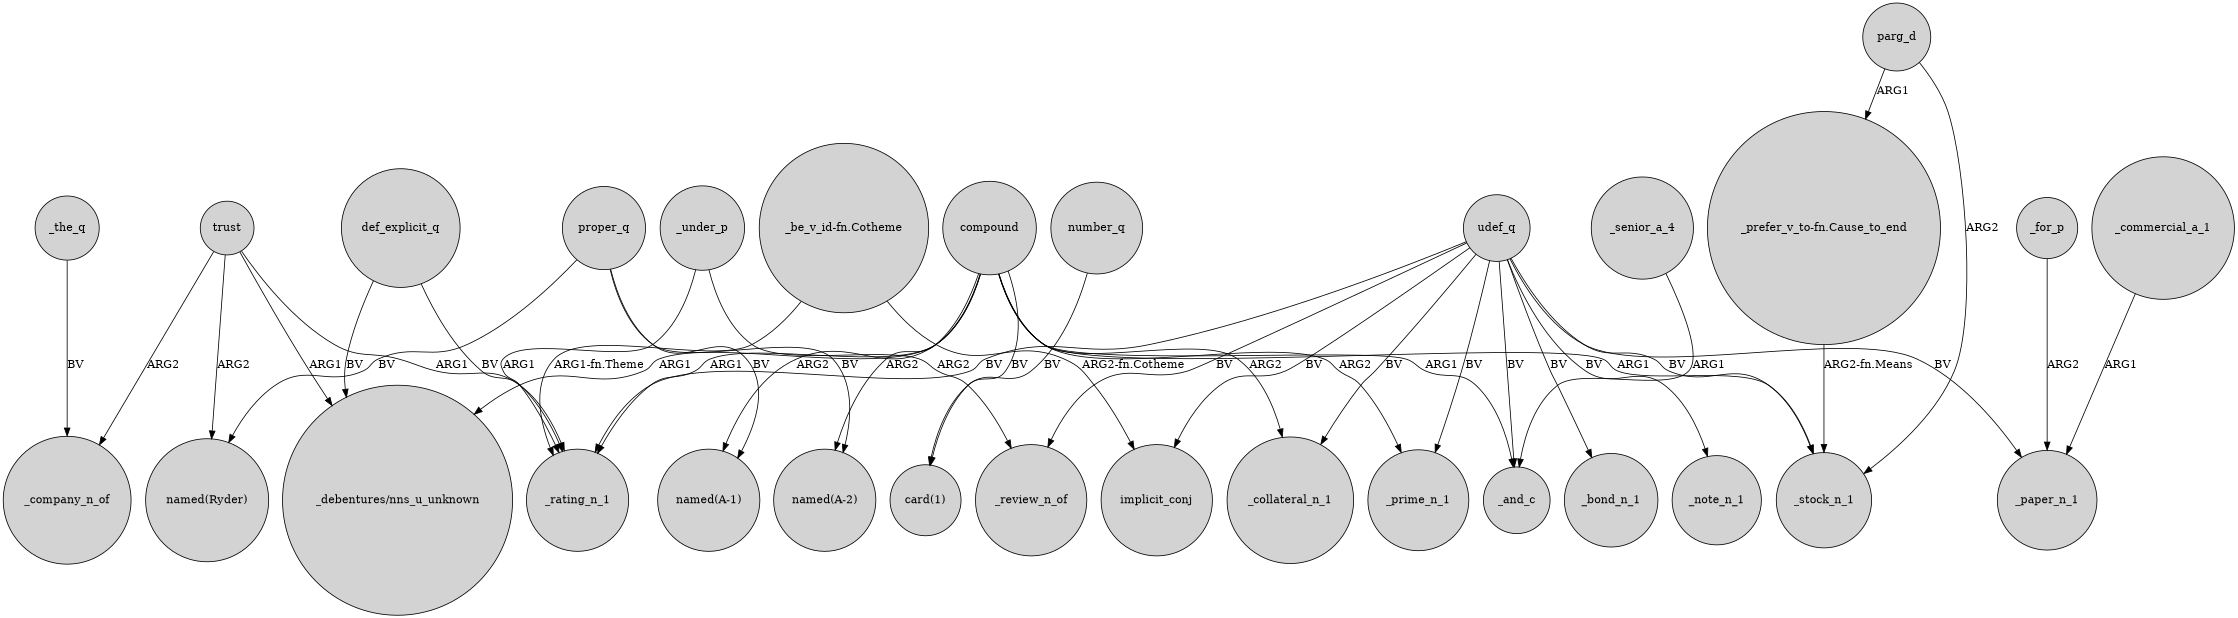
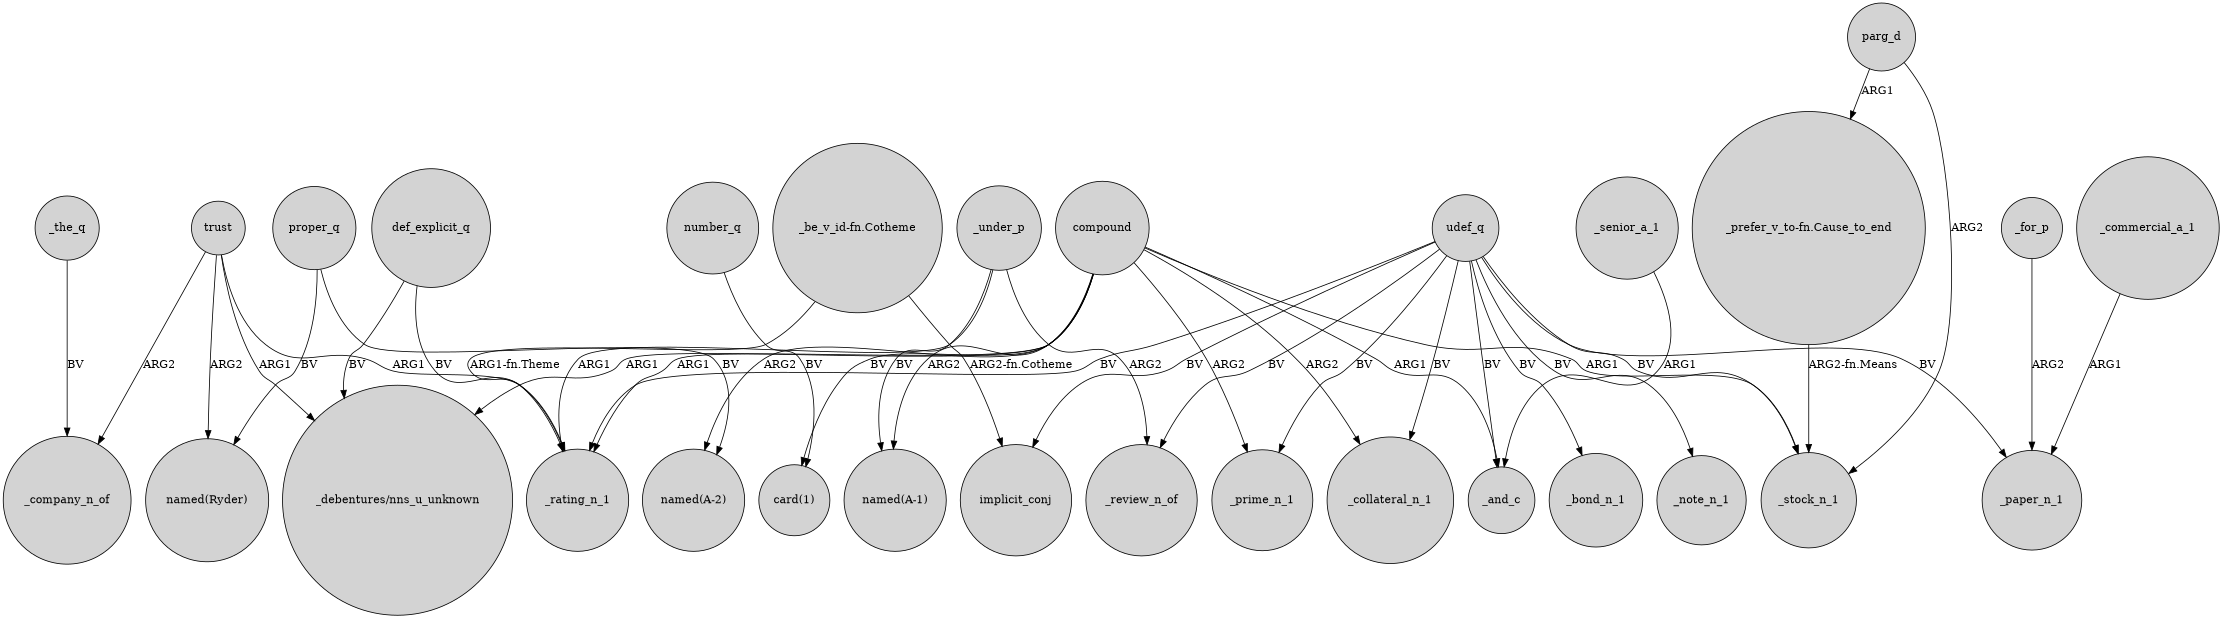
(1642, 228) -> (1627, 228)
(749, 363) -> (893, 364)
